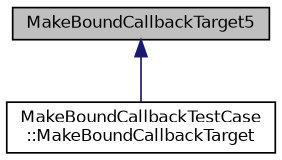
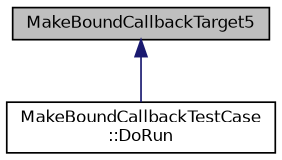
(141, 128) -> (141, 128)
